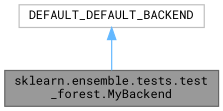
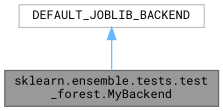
(112, 16) -> (112, 16)
